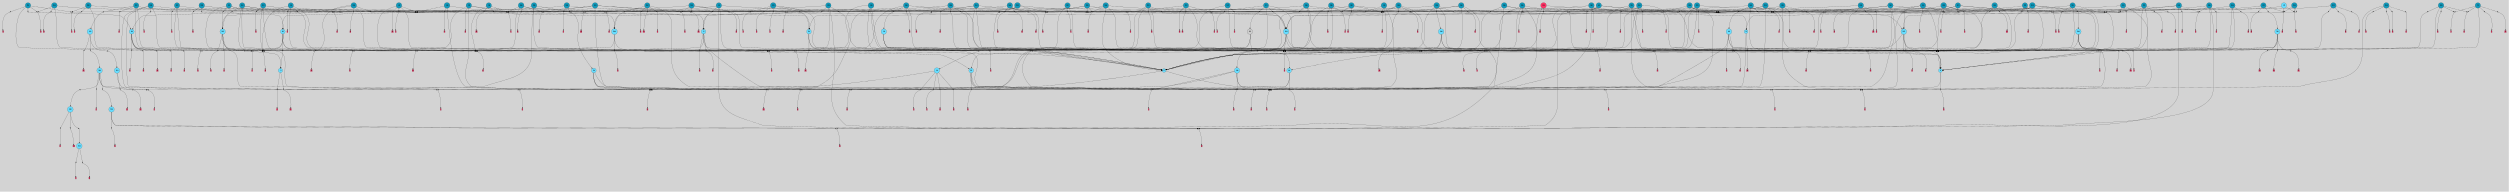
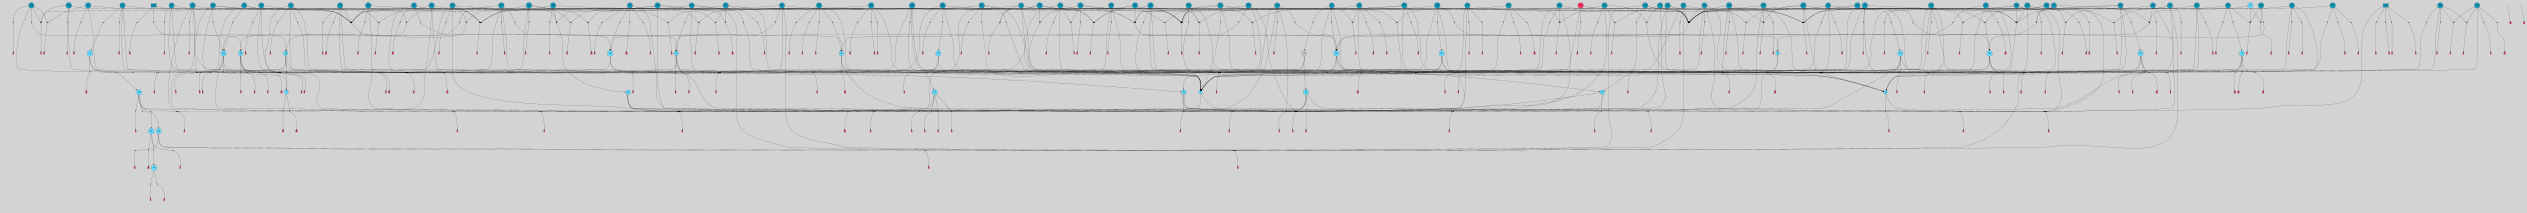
(202, 5) -> (154, 5)
(2386, 5) -> (2386, 5)
(117, 71) -> none
